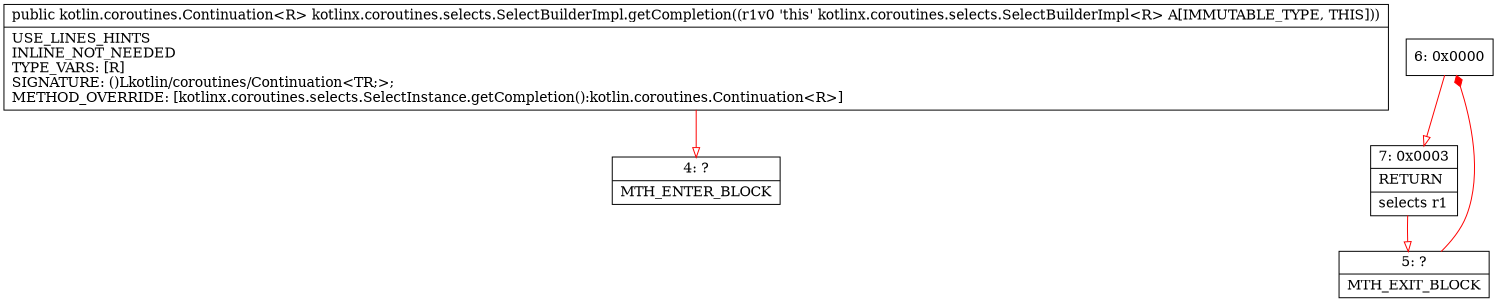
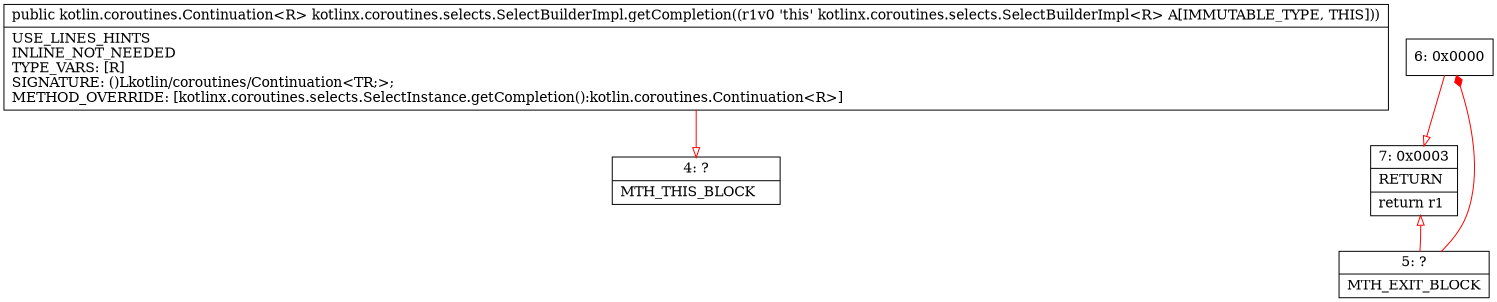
(696, 192) -> (688, 192)
(1413, 203) -> (1412, 203)
(1407, 229) -> (1421, 239)
